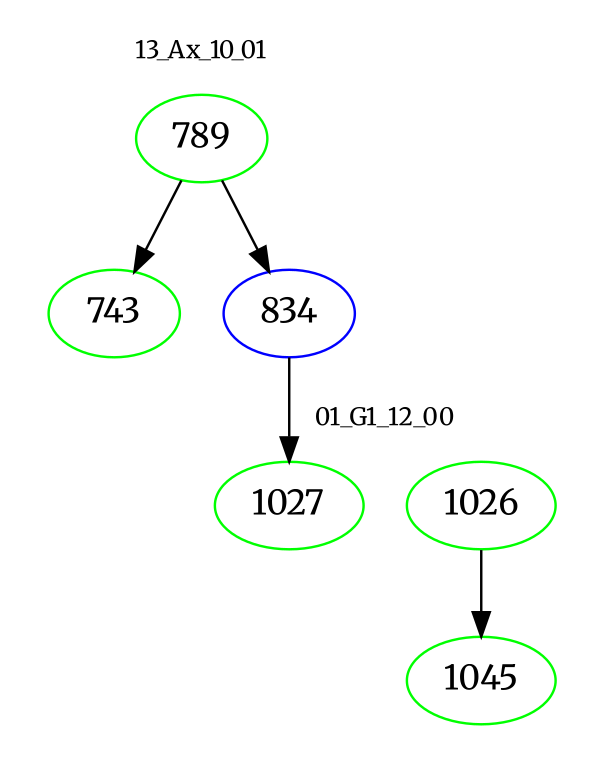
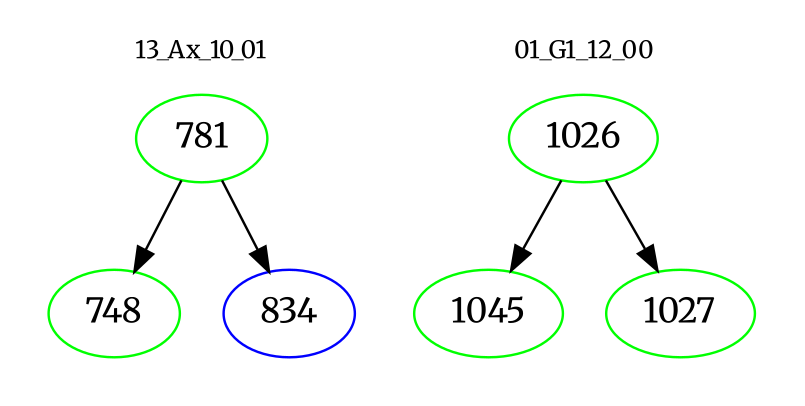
(202, 139) -> (202, 139)
(114, 314) -> (114, 314)
(289, 411) -> (625, 215)
